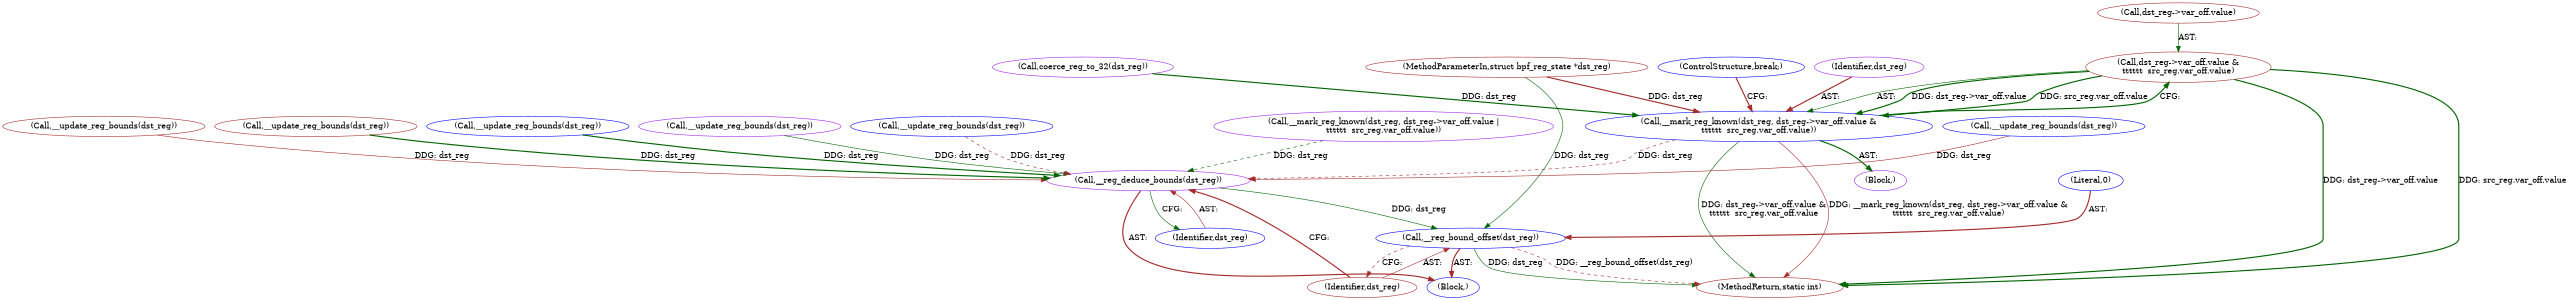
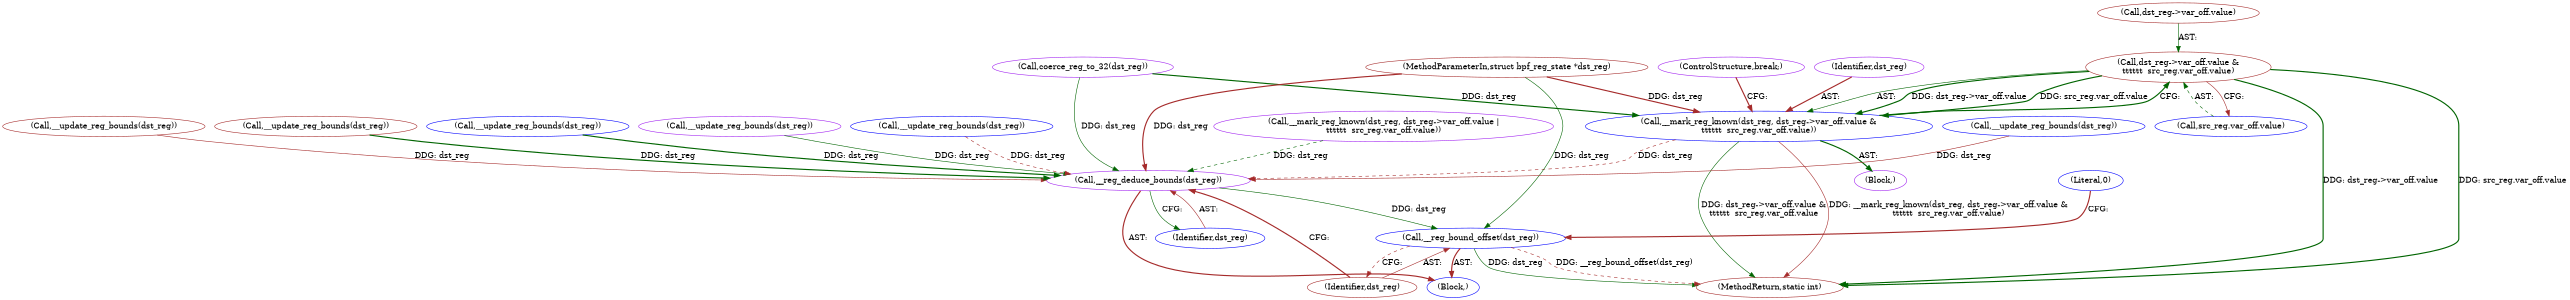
(1731, 67) -> (1731, 67)
none -> (1248, 88)
none -> (2231, 126)
none -> (1077, 131)
(2100, 209) -> (2100, 209)
